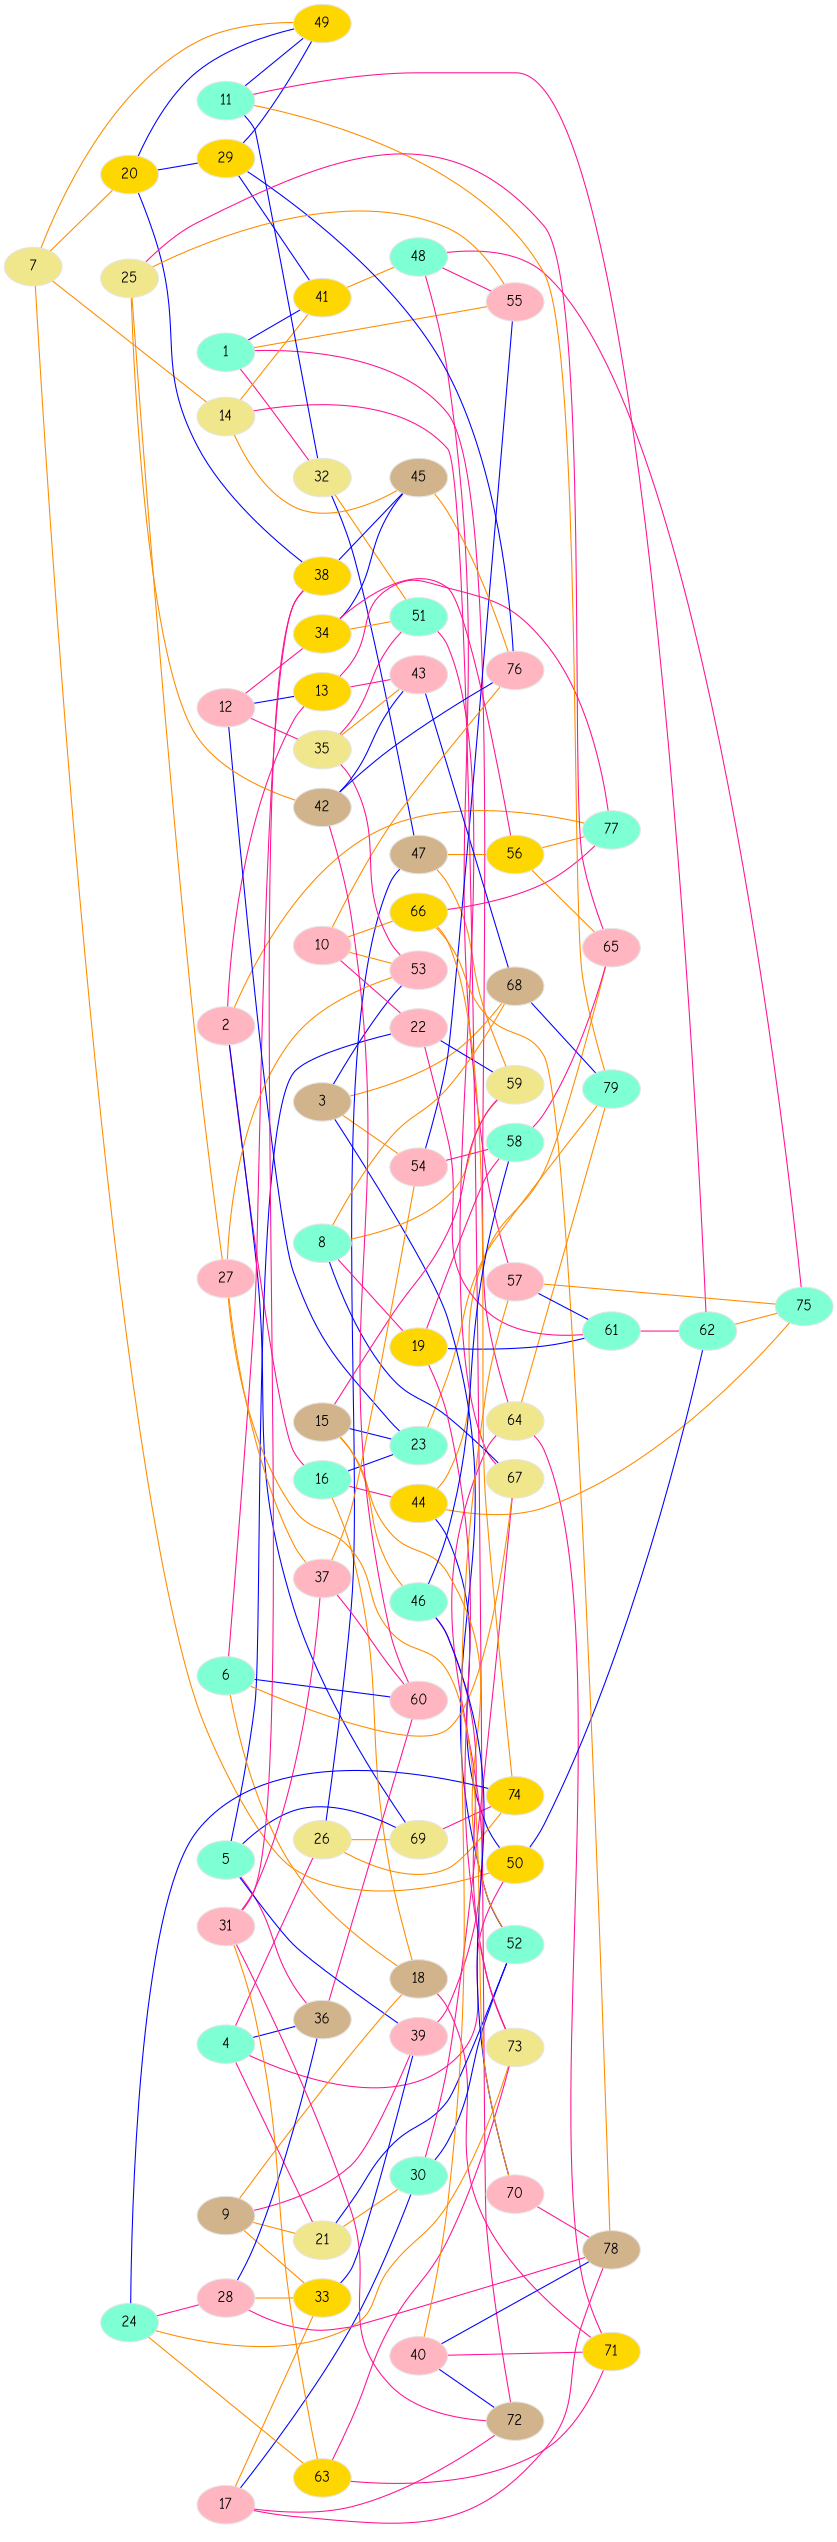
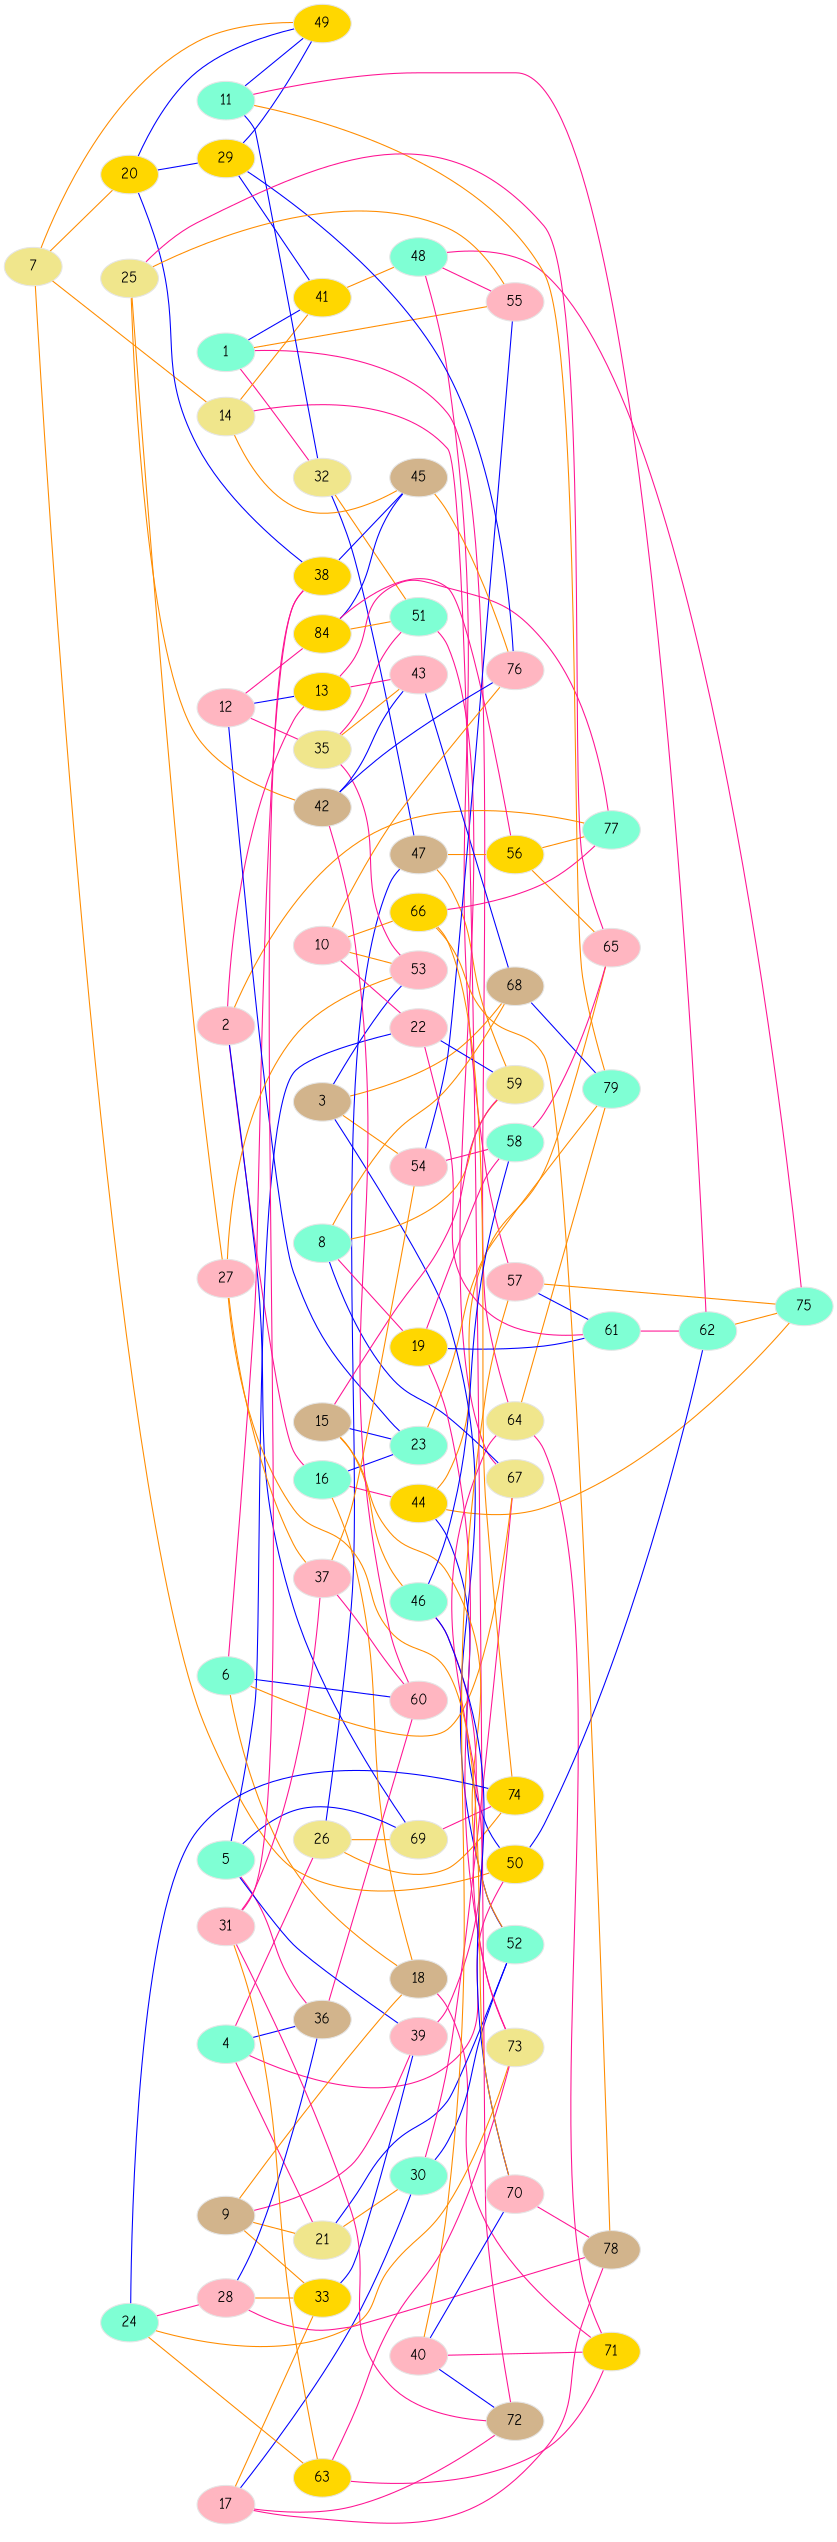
(322, 634) -> (322, 634)
(515, 2303) -> (467, 2275)
